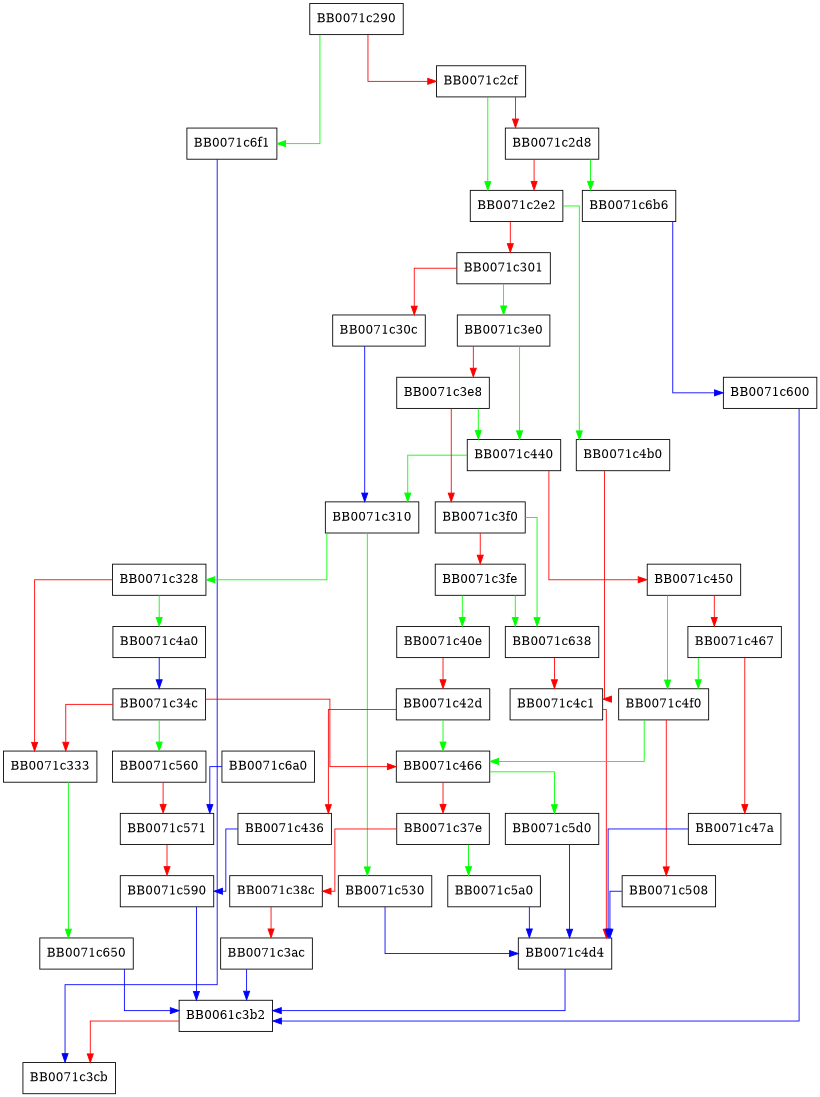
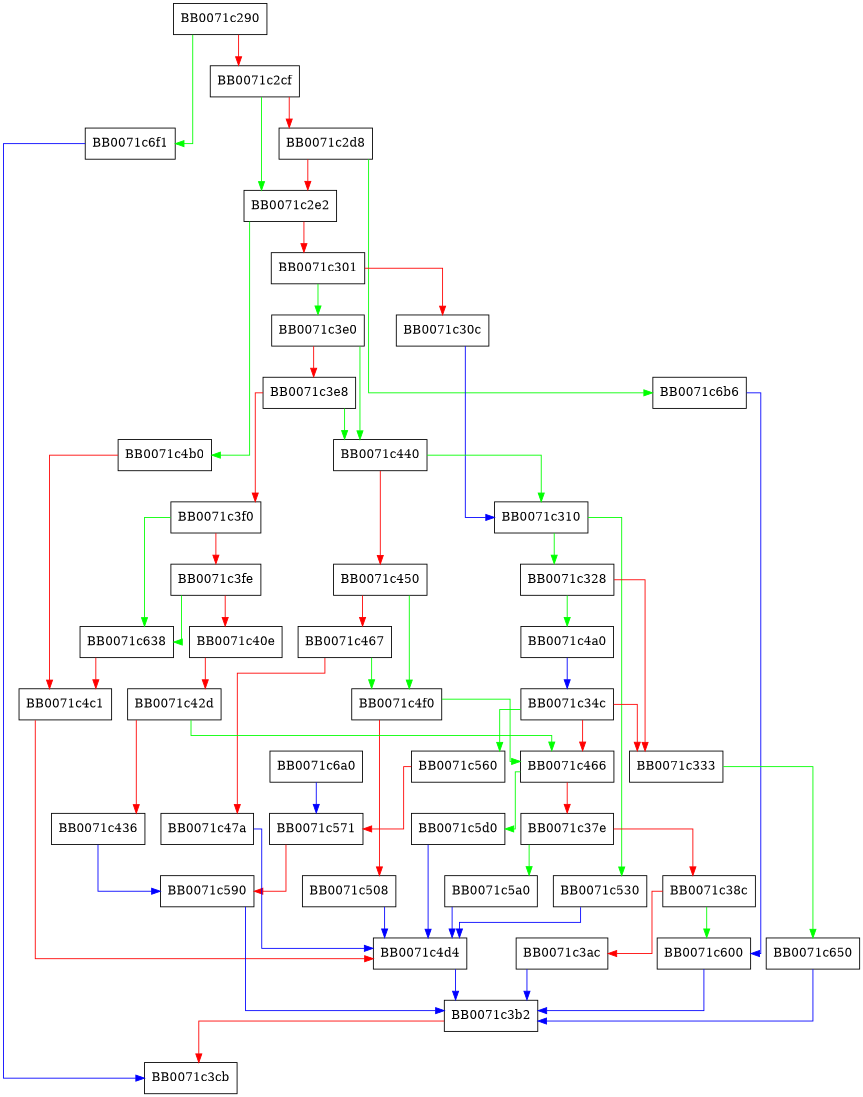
(462, 606) -> (225, 606)
none -> (707, 918)
(226, 1016) -> (491, 1016)
